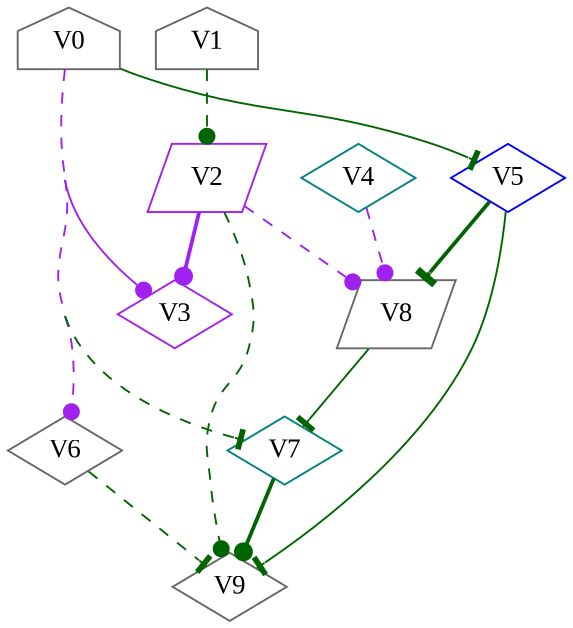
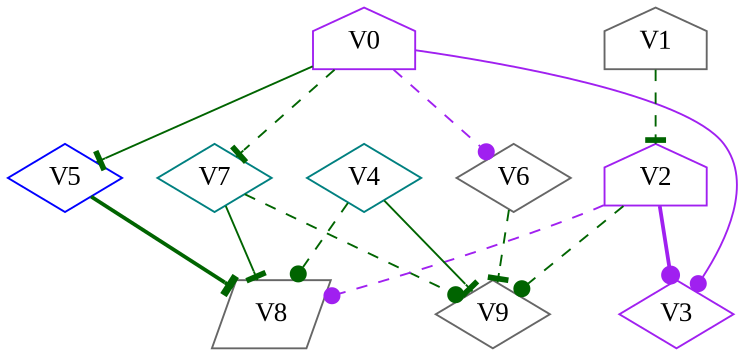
(69, 42) -> (364, 42)
(207, 108) -> (656, 91)
(207, 178) -> (656, 178)
(375, 237) -> (320, 243)
(339, 384) -> (240, 239)
(429, 415) -> (425, 242)
(260, 512) -> (347, 243)
